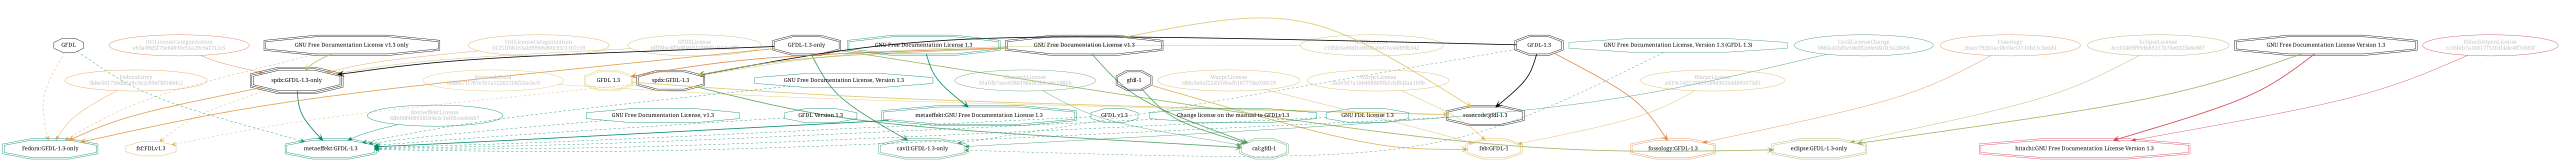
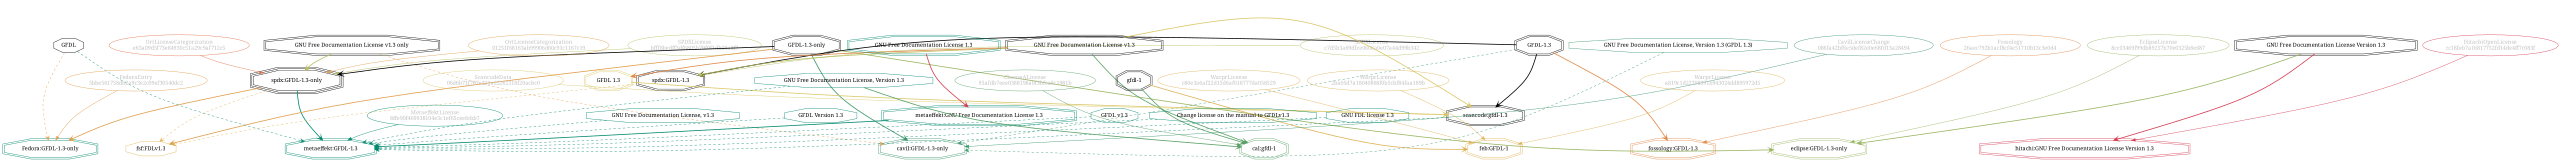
(941, 83) -> (941, 83)
(428, 85) -> (472, 85)
(189, 87) -> (627, 111)
(978, 131) -> (1030, 128)
